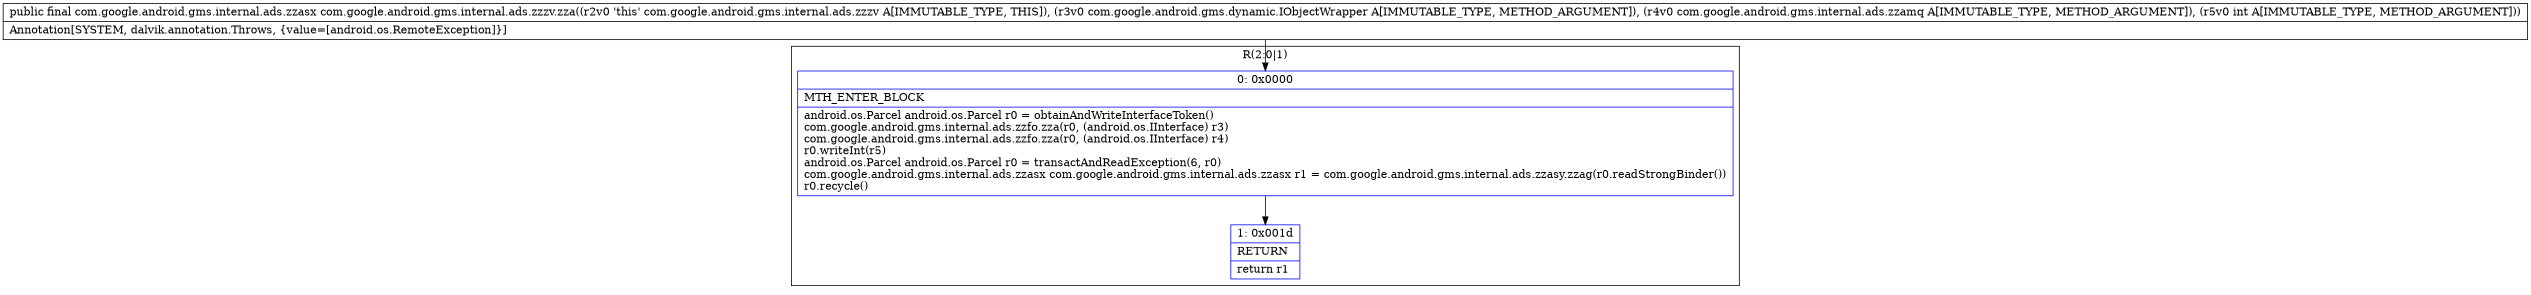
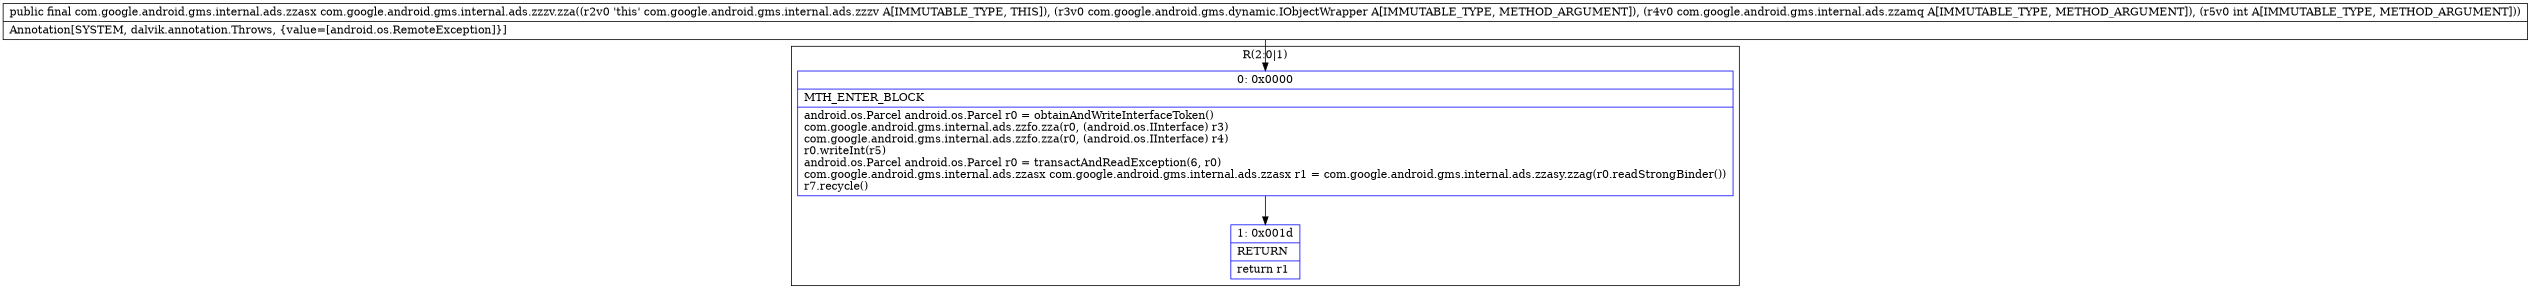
(836, 186) -> (836, 186)
